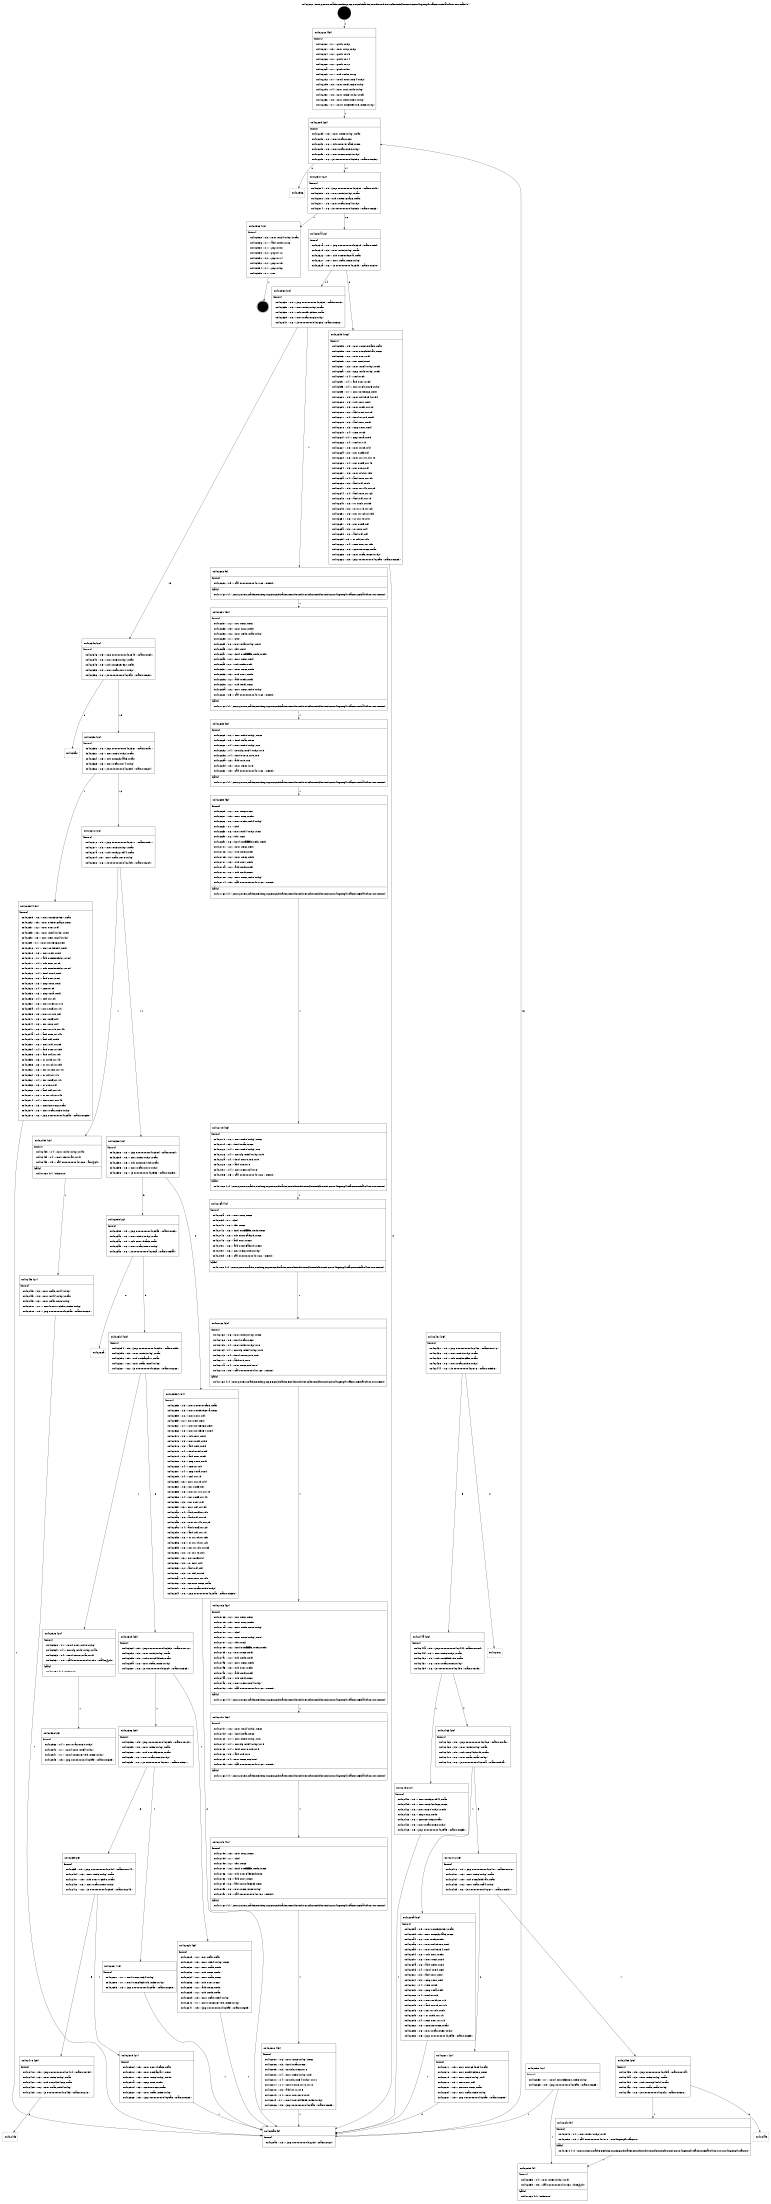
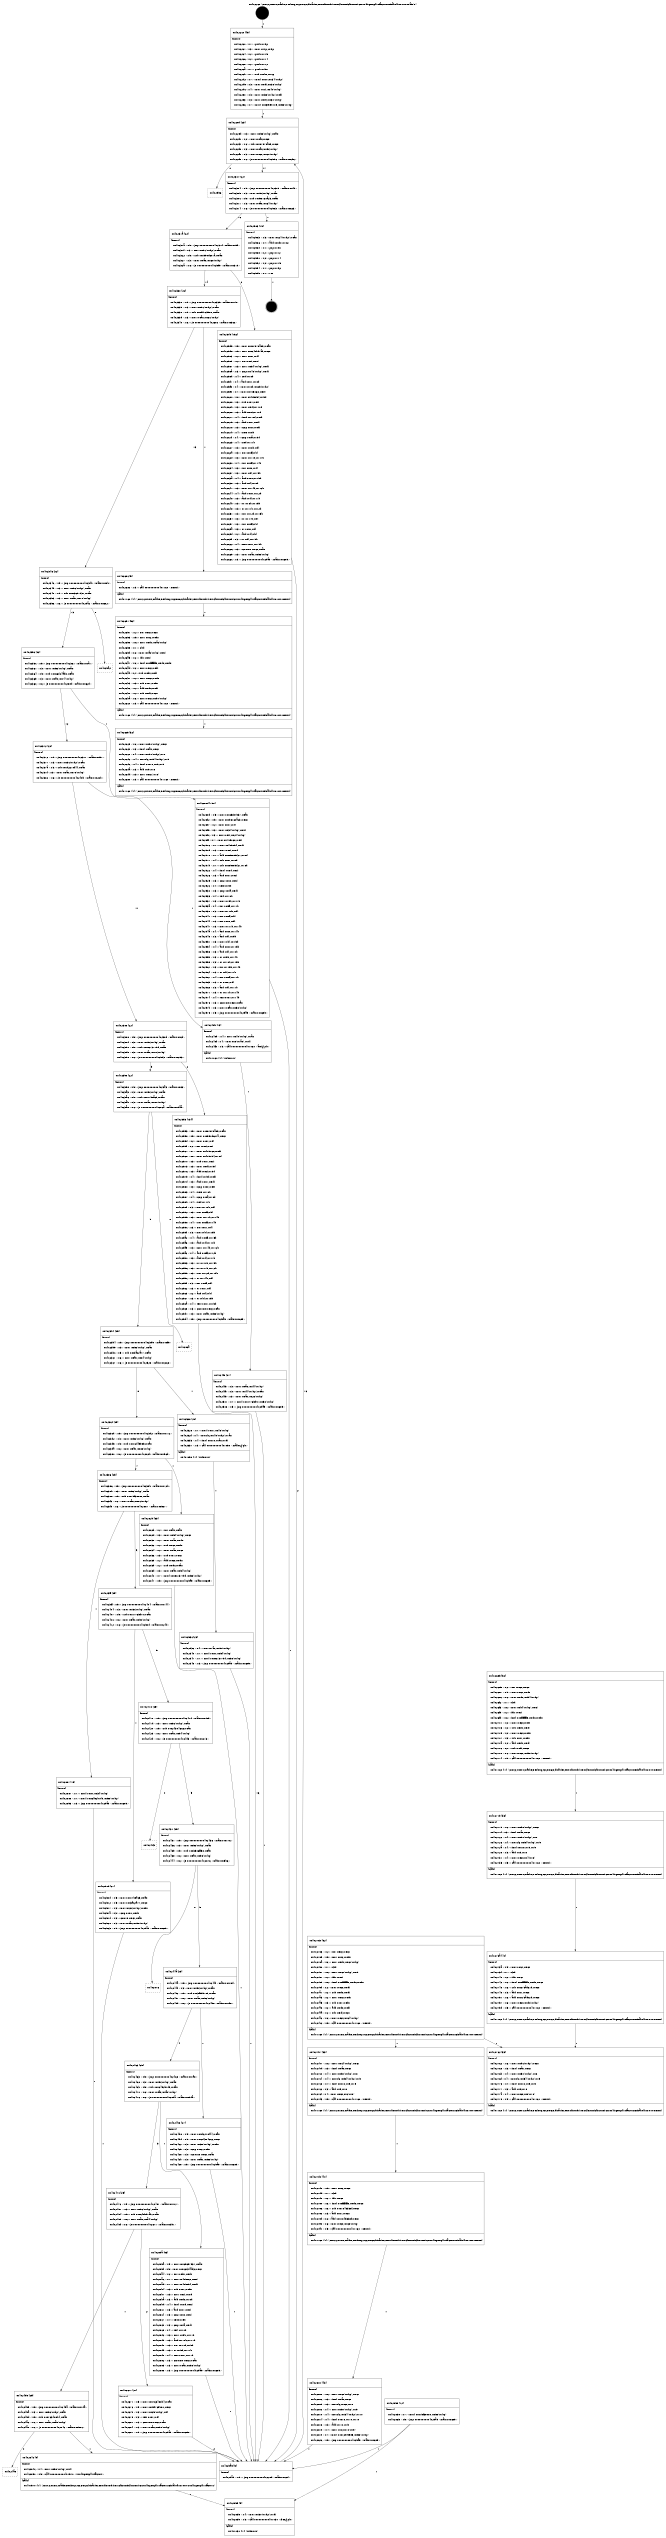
(299, 790) -> none
(298, 1493) -> (492, 2043)
none -> (186, 1783)
(207, 1809) -> (258, 1793)
none -> (250, 2063)
